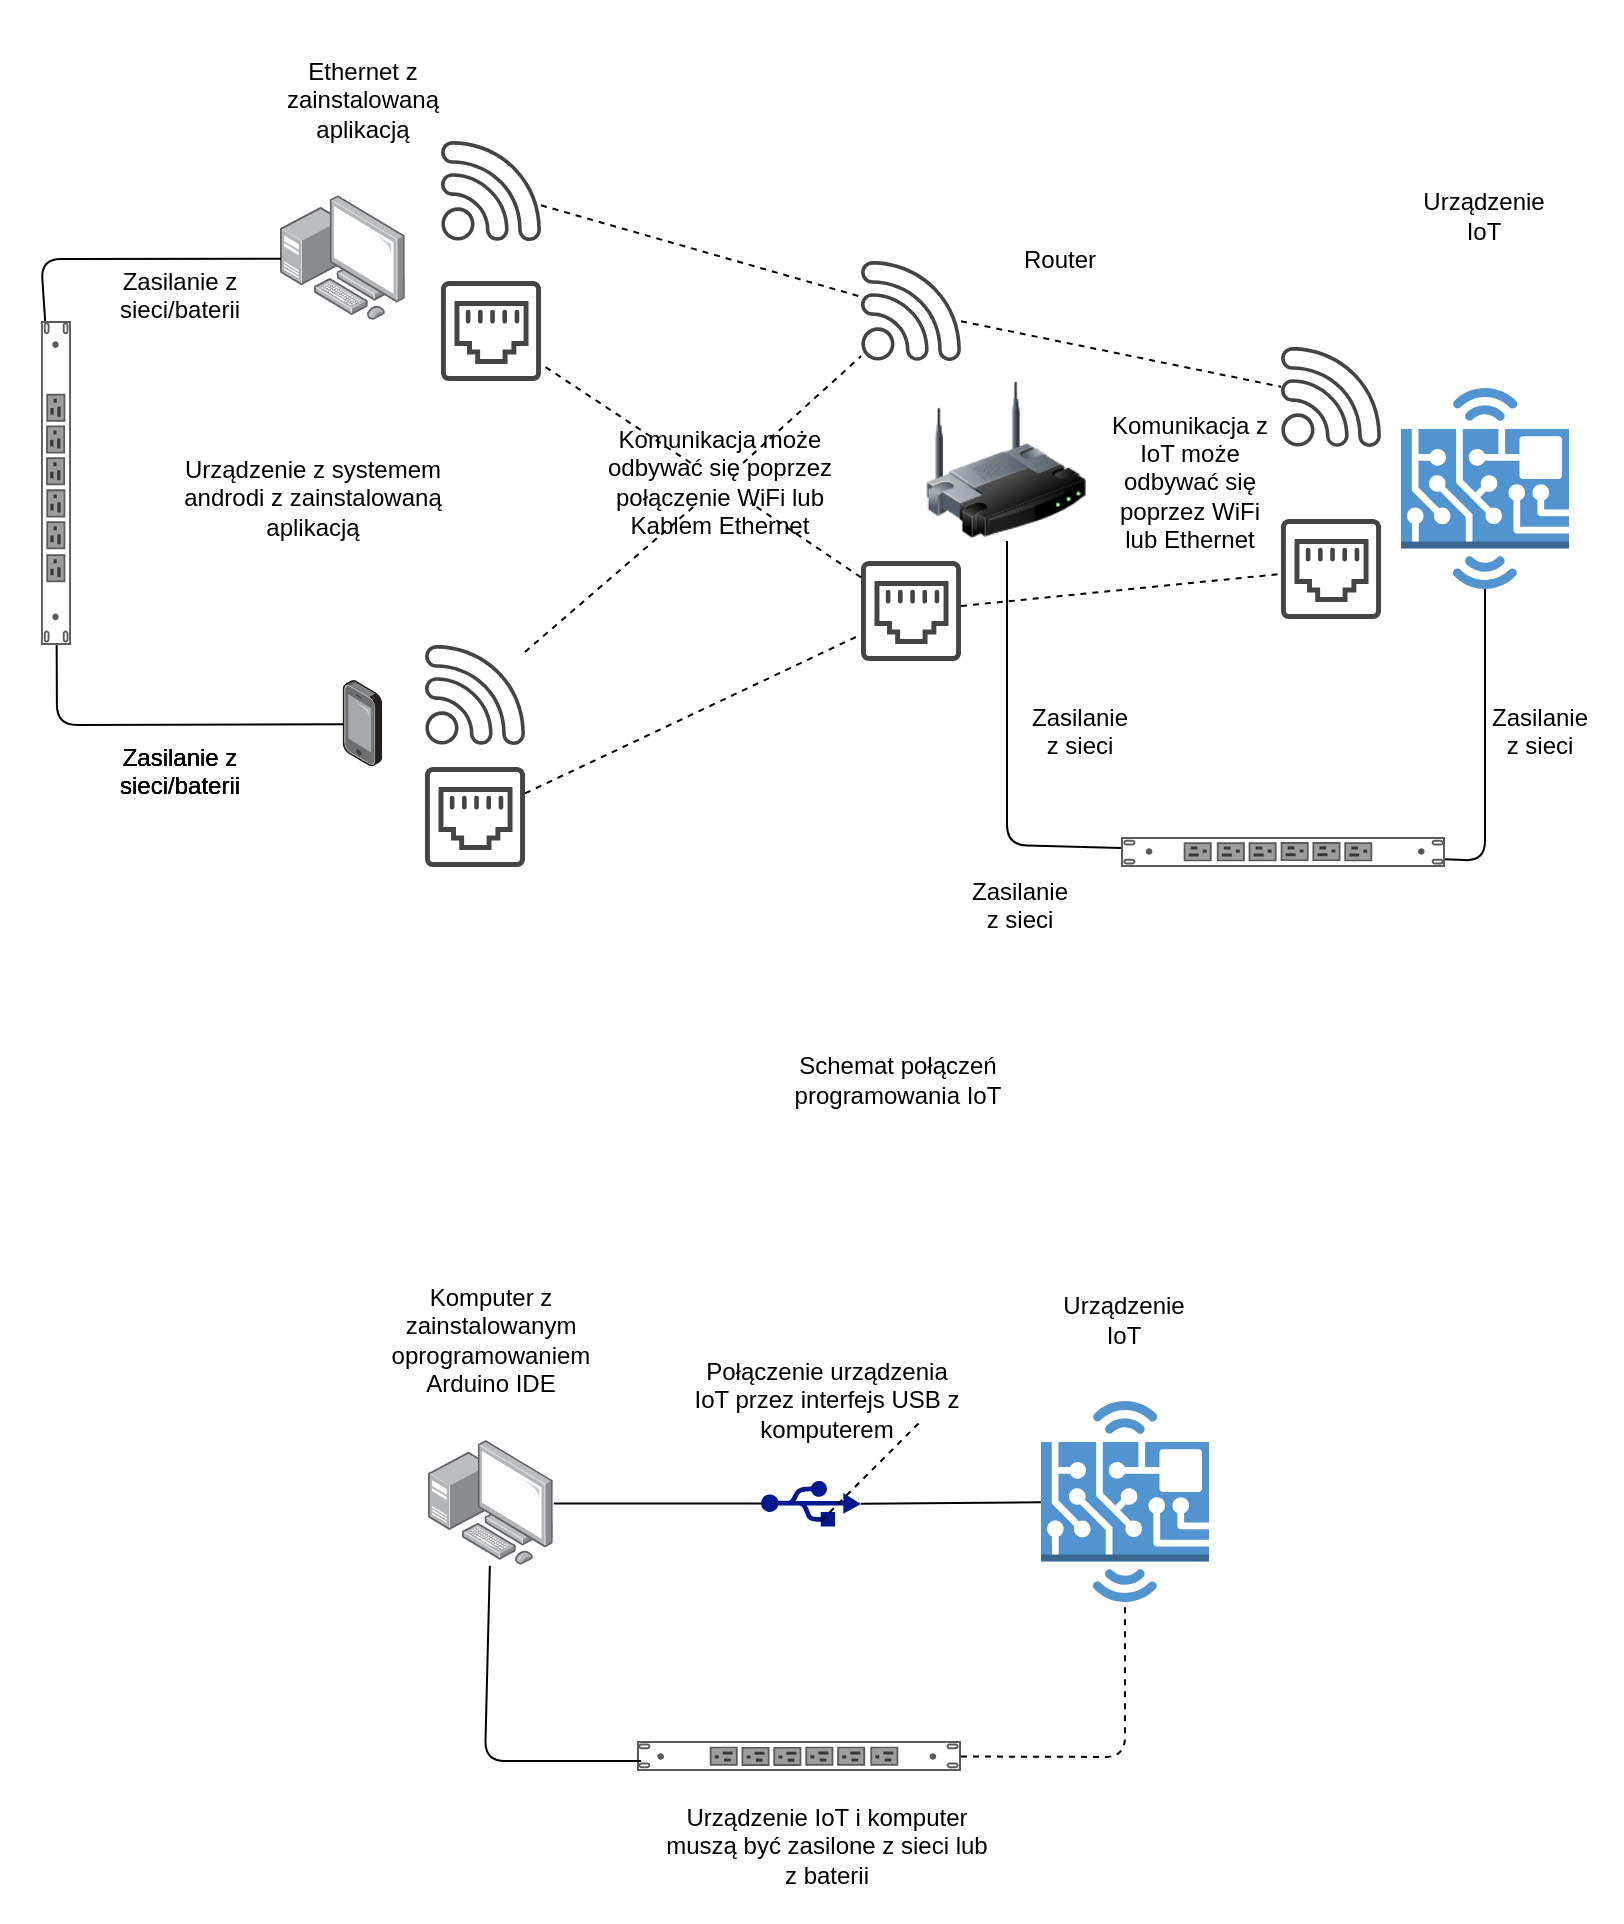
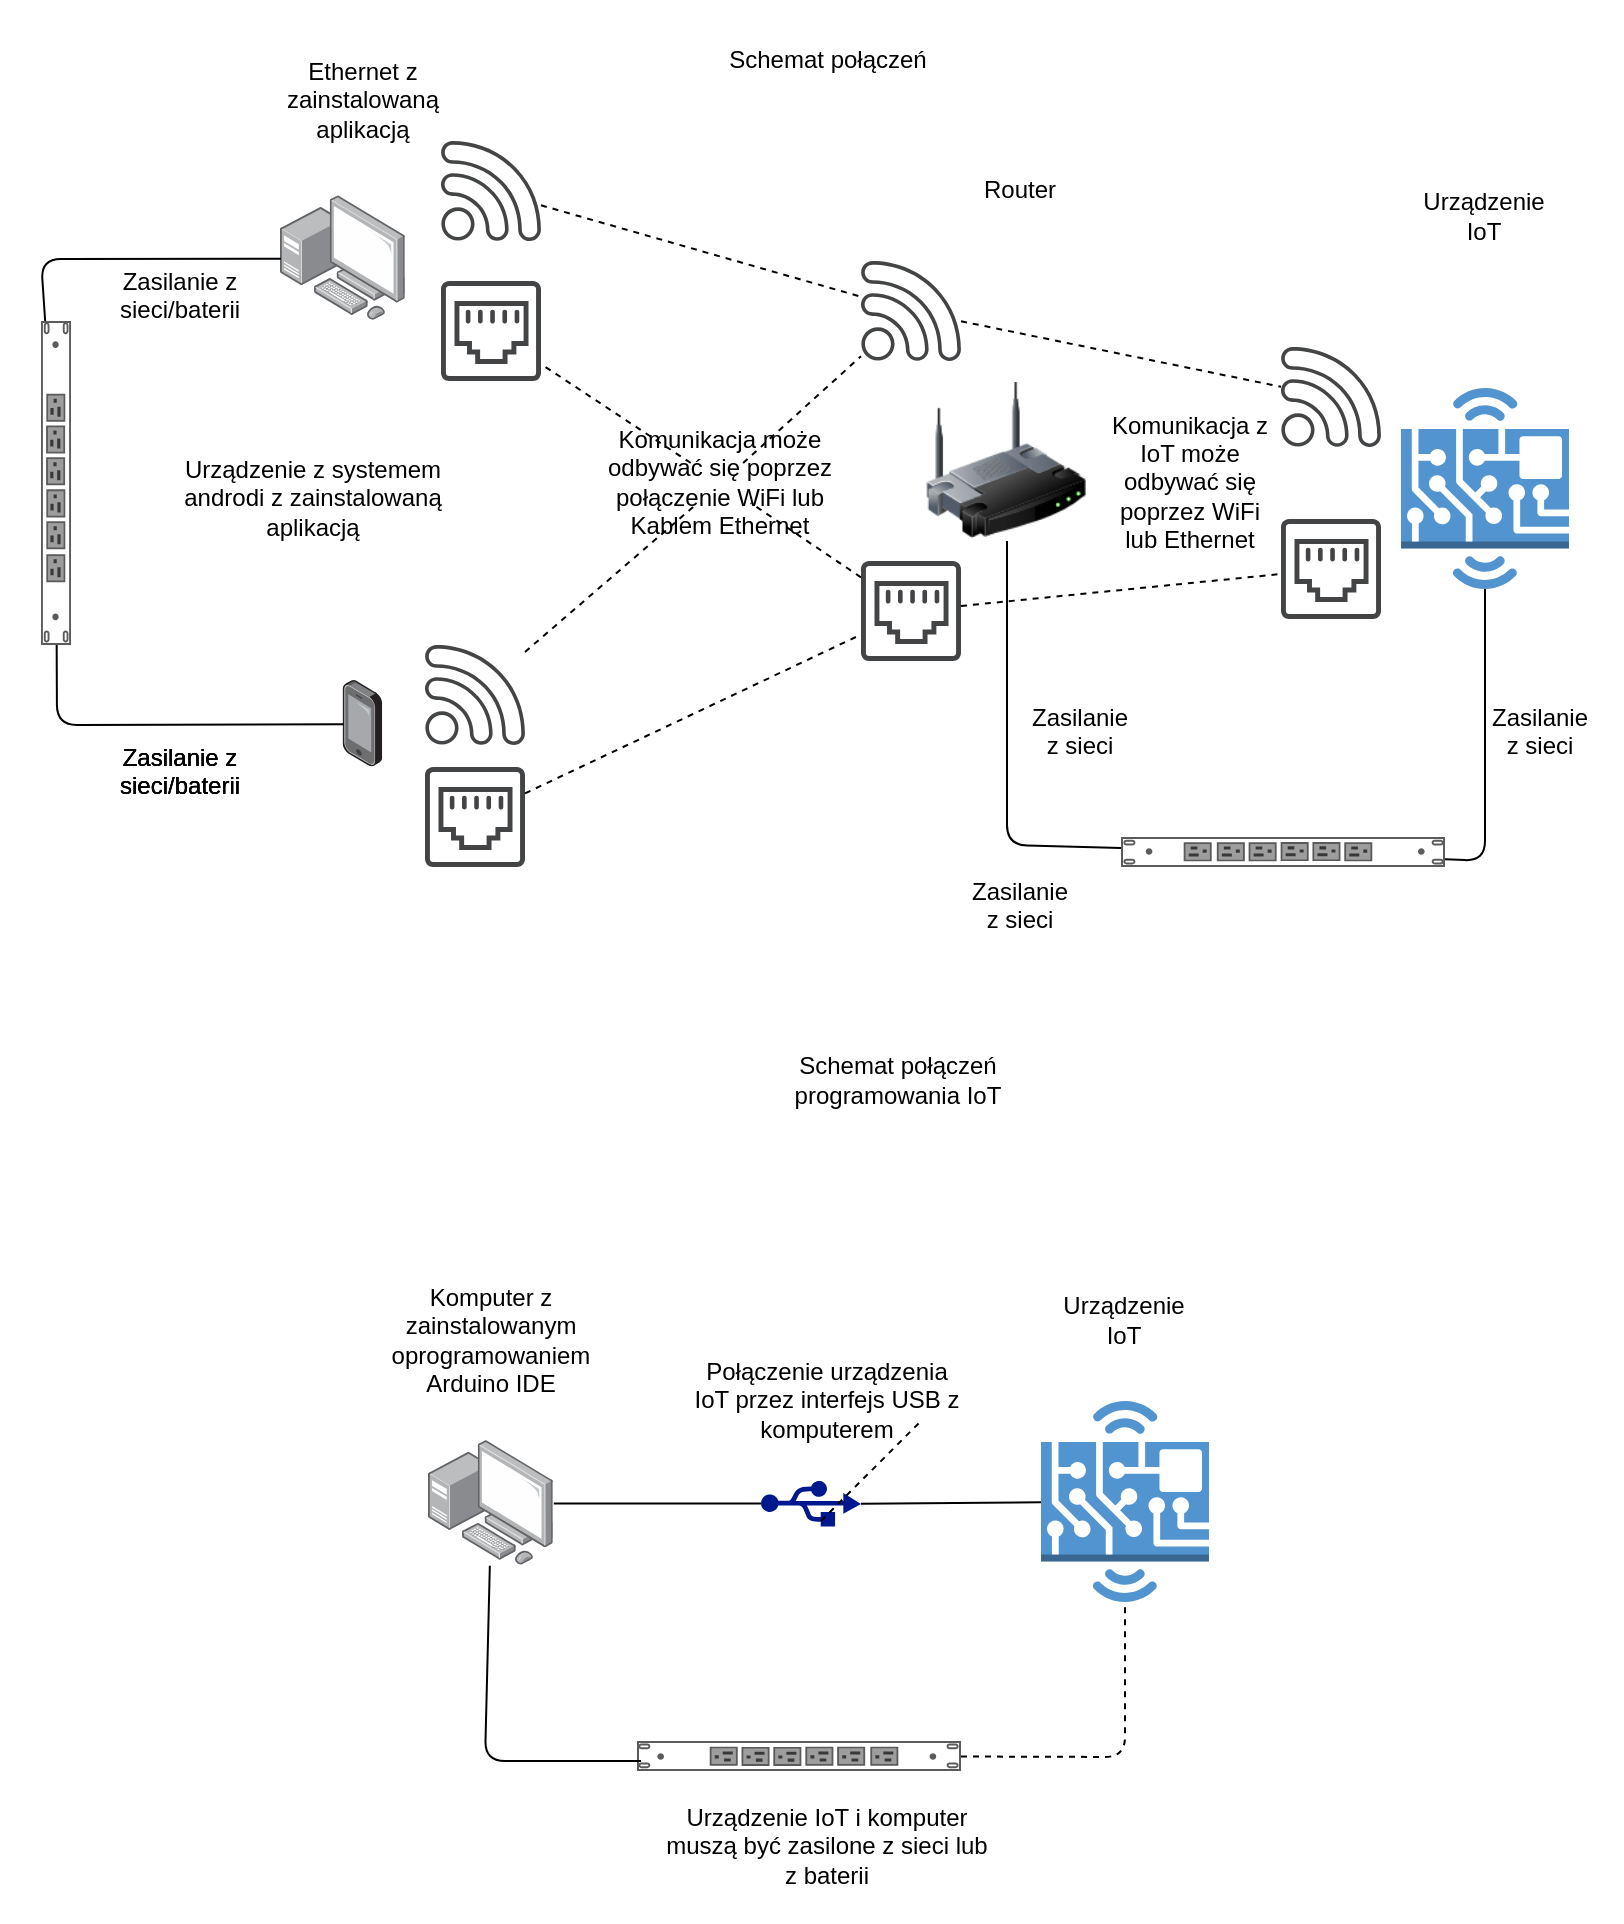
none -> (829, 61)
(1061, 261) -> (1021, 191)
